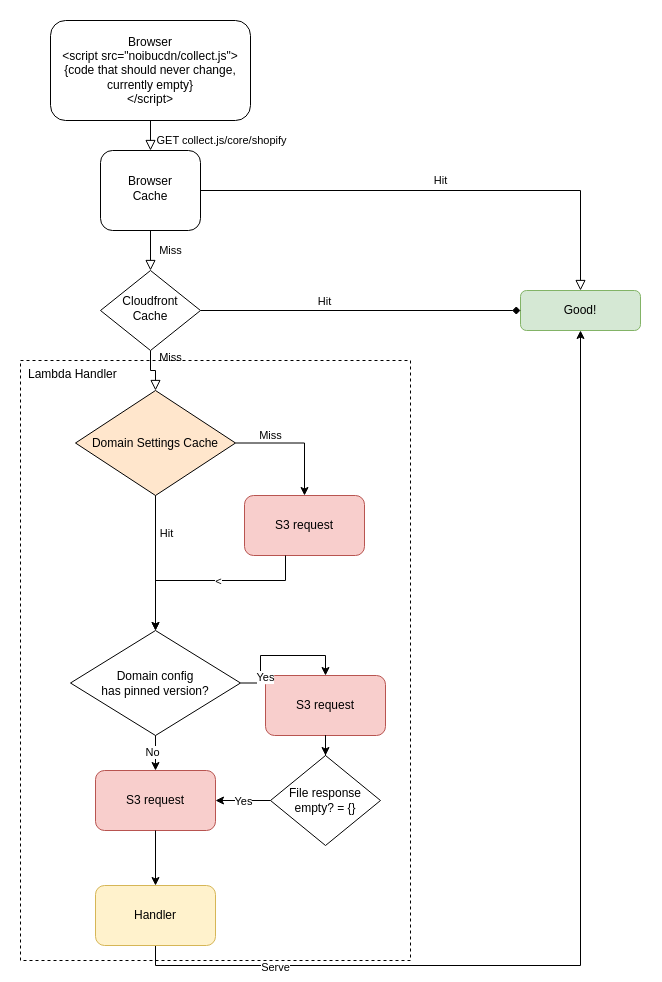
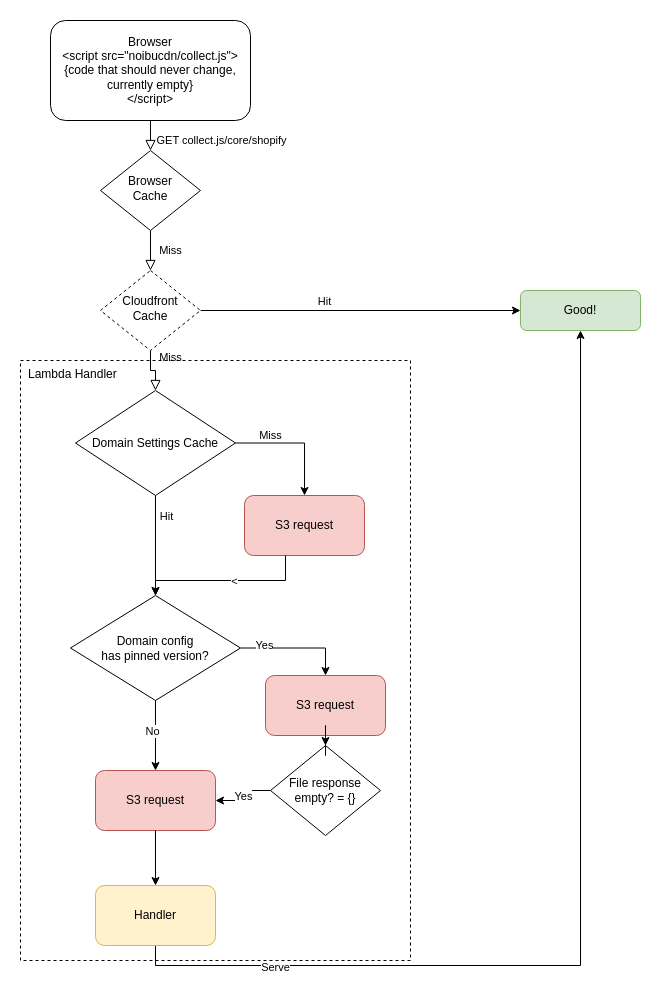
(151, 191) -> (151, 191)
(435, 191) -> none
(151, 311) -> (151, 311)
(512, 311) -> (512, 311)
(156, 443) -> (156, 443)
(156, 683) -> (156, 648)
(326, 801) -> (326, 791)
